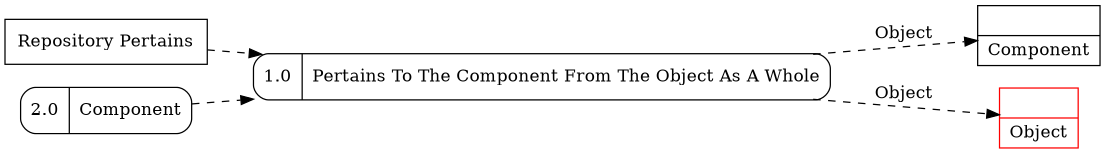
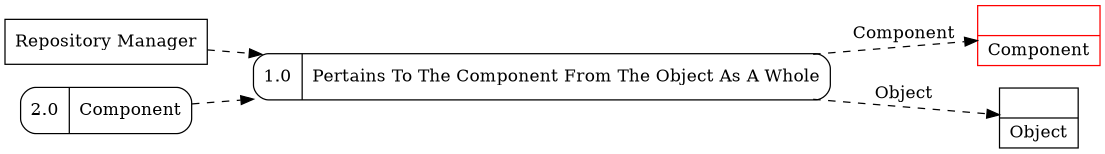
(904, 34) -> (904, 34)
(1039, 36) -> (1039, 36)
(106, 42) -> (106, 42)
(1039, 118) -> (1039, 118)
